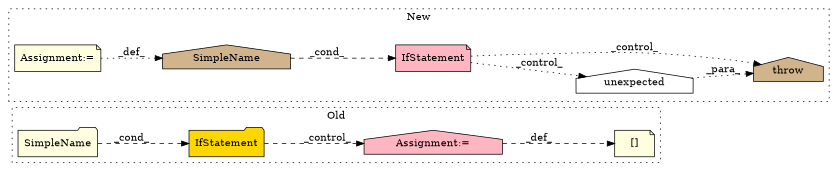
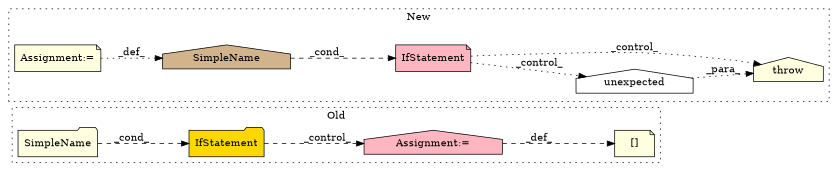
(788, 71) -> (788, 71)
